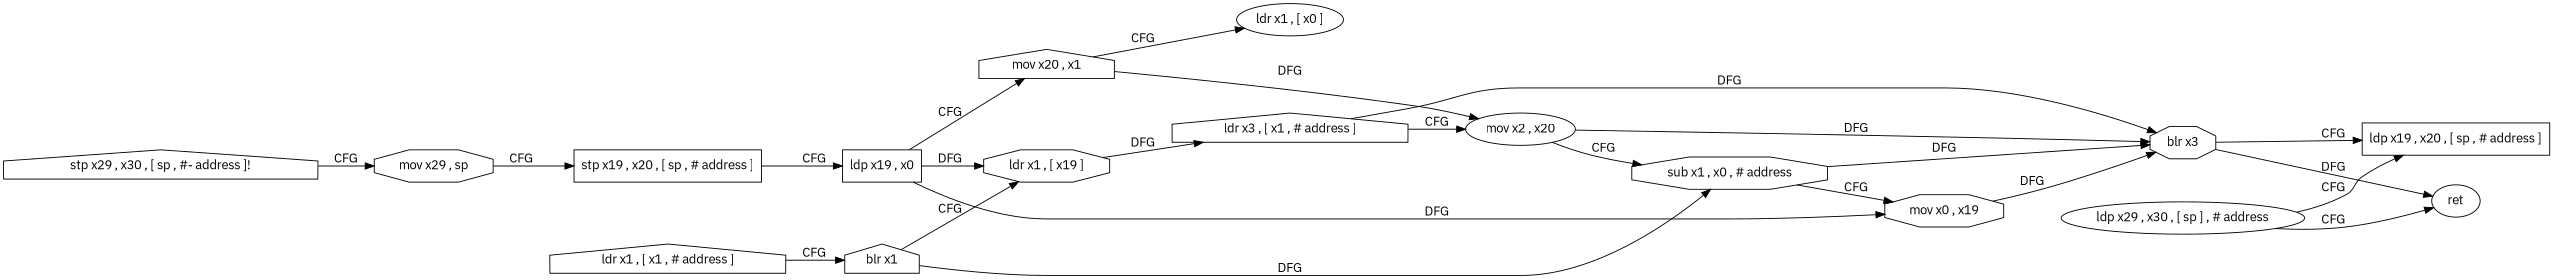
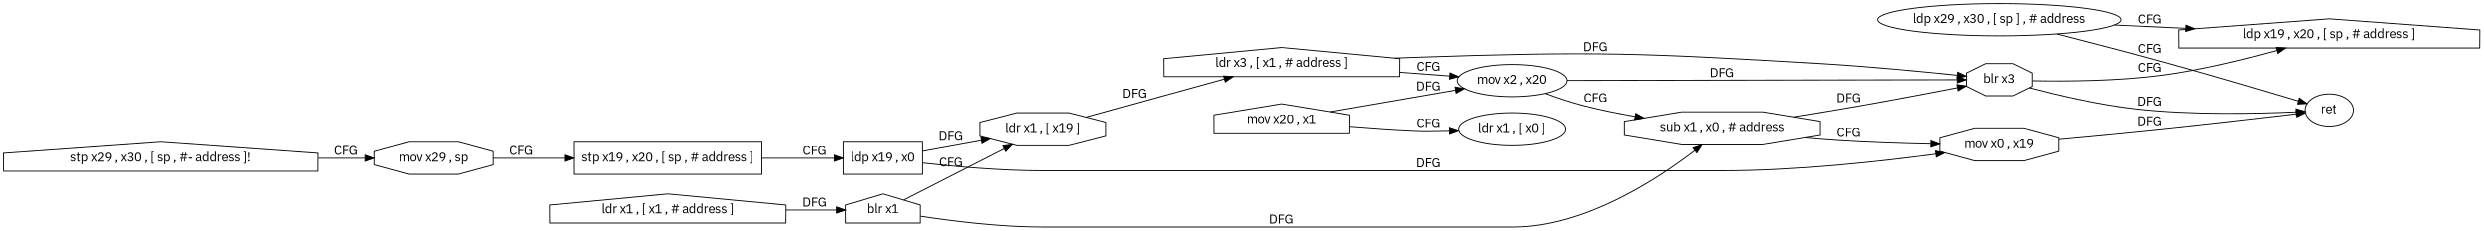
(963, 117) -> none
(2456, 139) -> (2329, 35)
(2071, 181) -> (2178, 128)
(814, 253) -> (815, 203)
